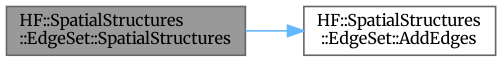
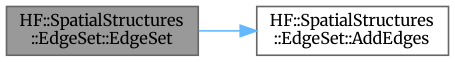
(126, 31) -> (102, 31)
